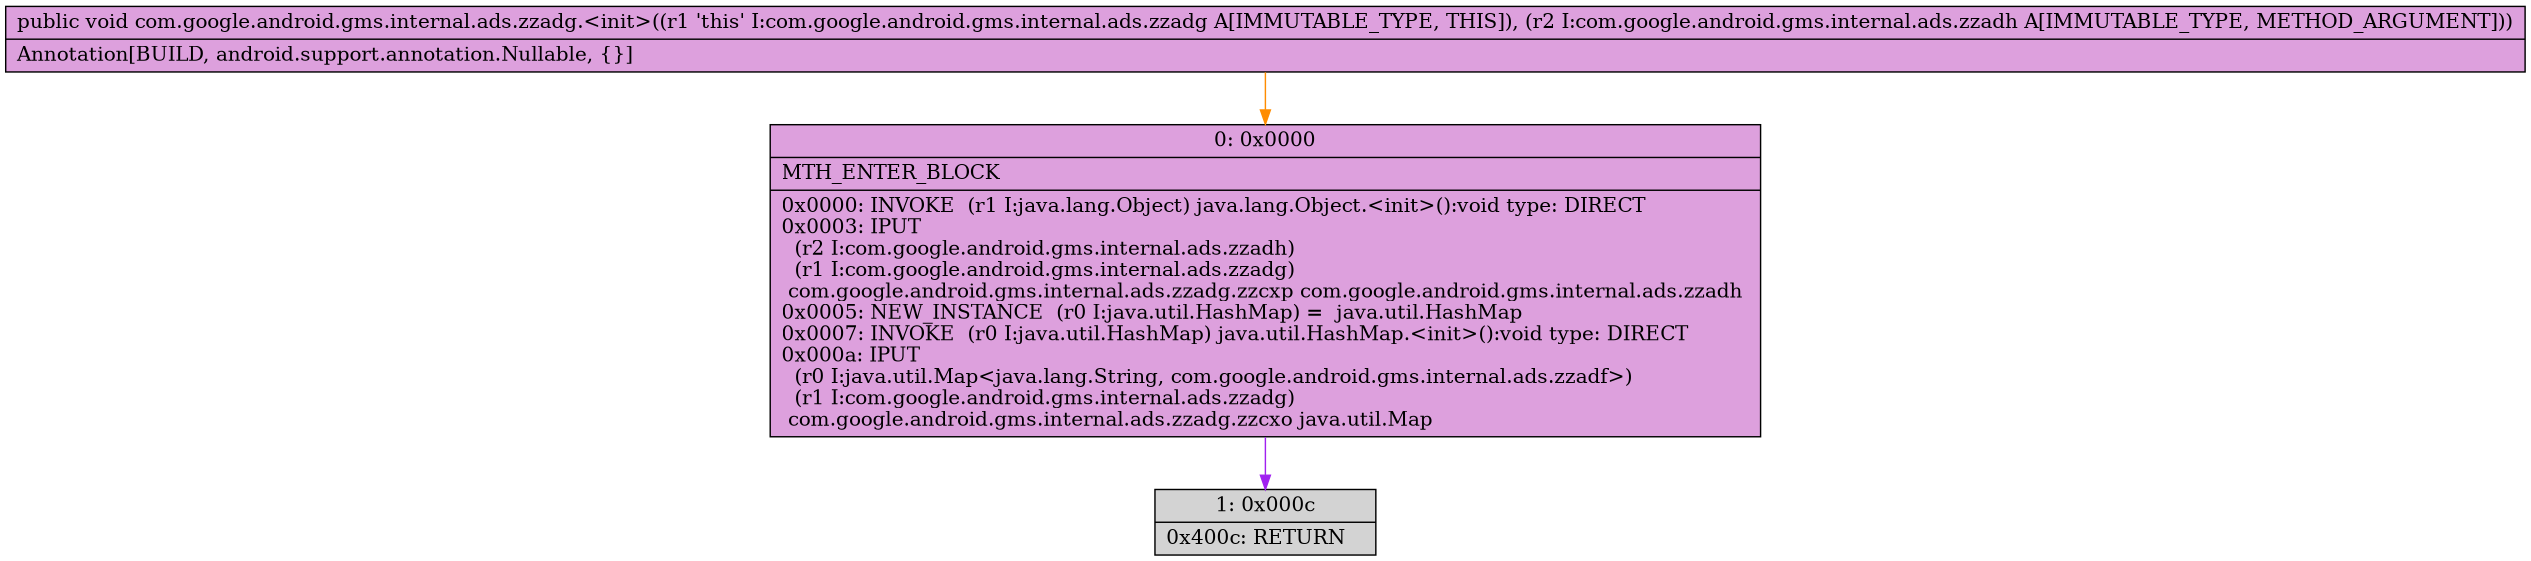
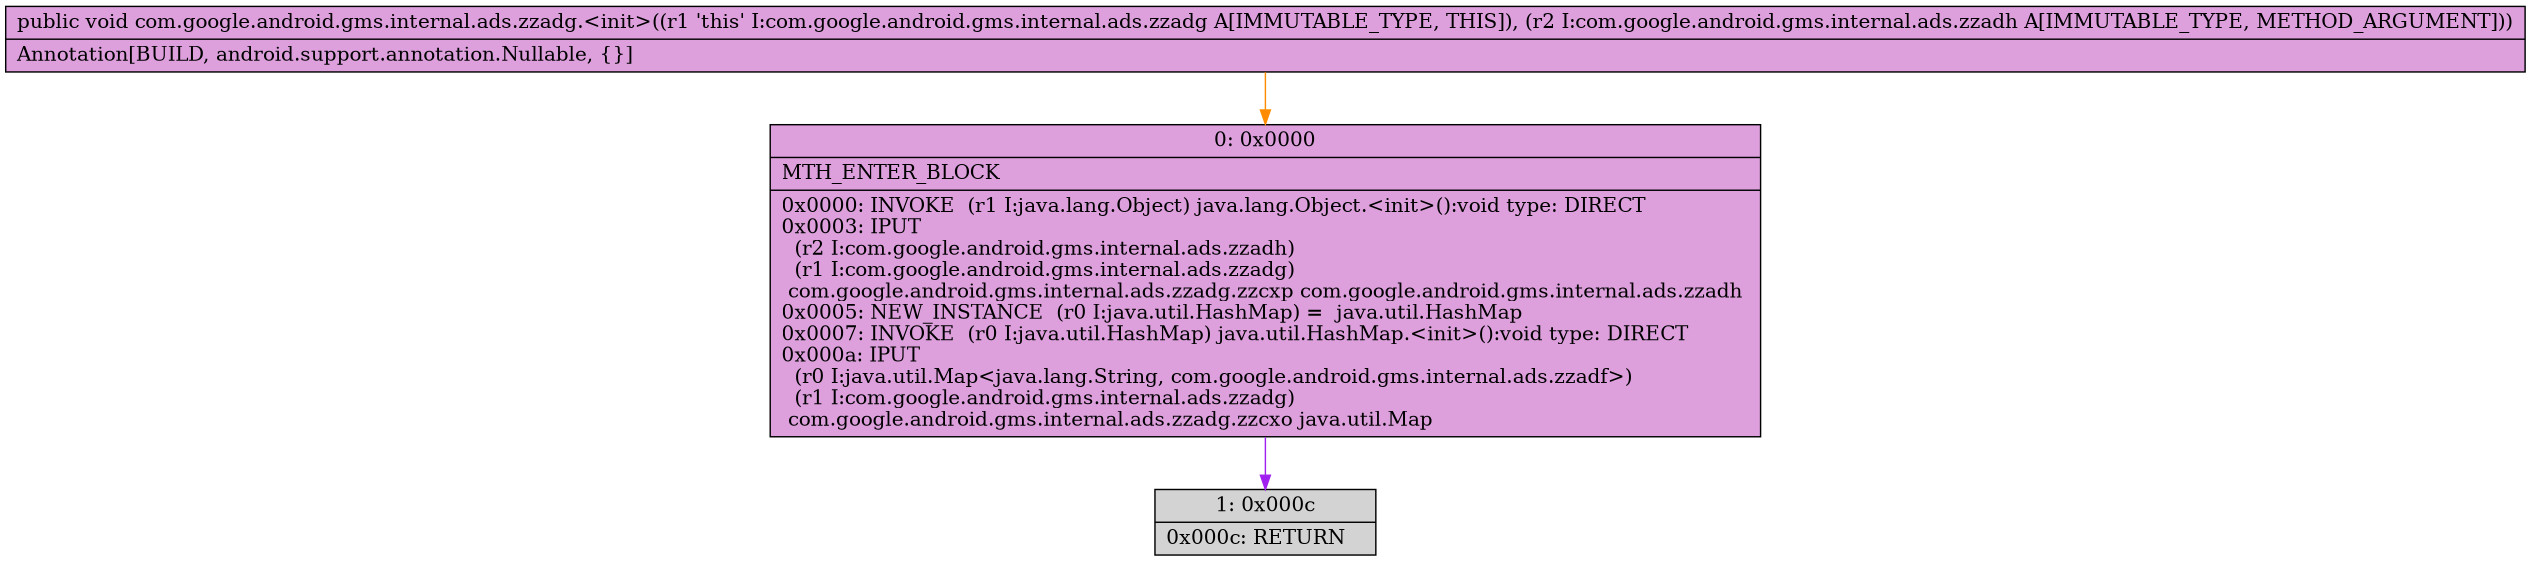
(1265, 538) -> (1265, 538)
